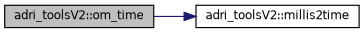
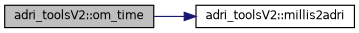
(278, 16) -> (275, 16)
